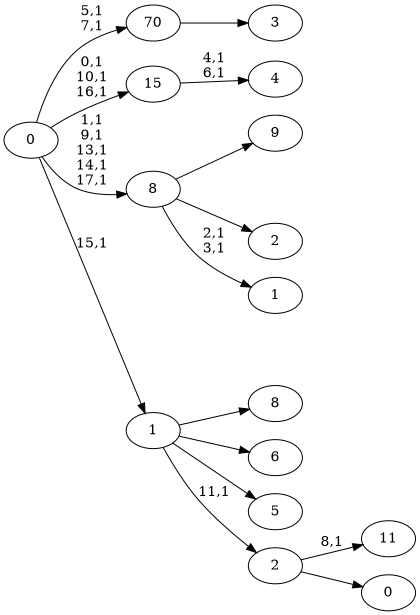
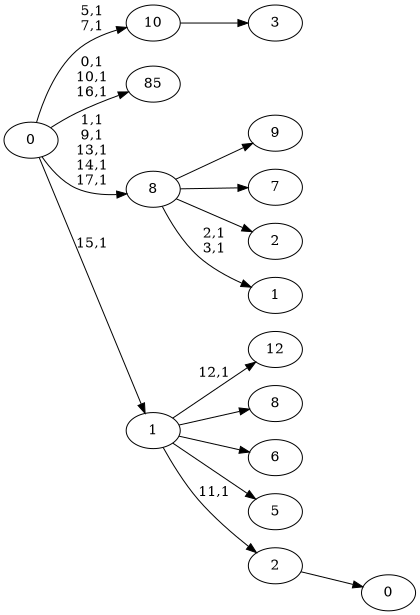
(153, 23) -> (153, 23)
(275, 79) -> none
(153, 84) -> (153, 84)
none -> (275, 187)
none -> (275, 349)
(389, 539) -> none
